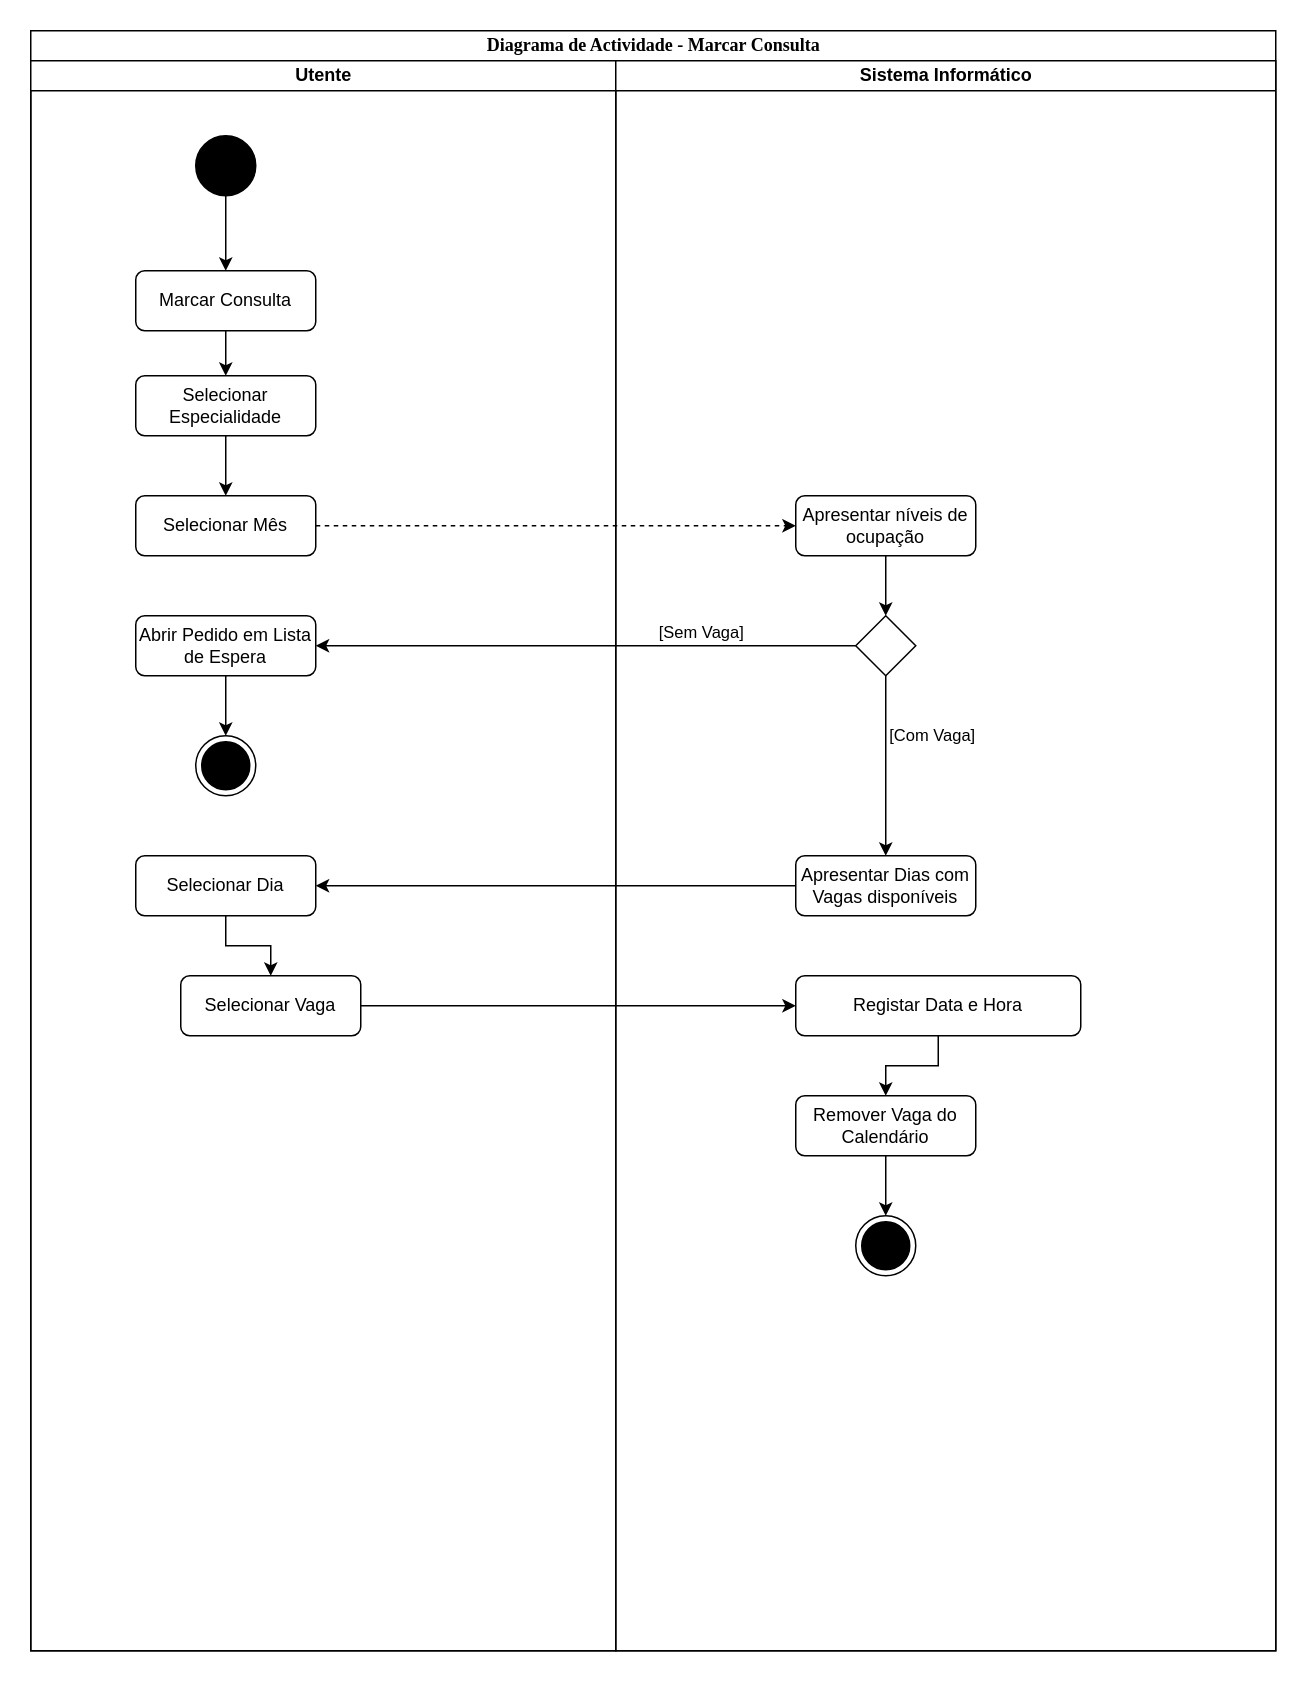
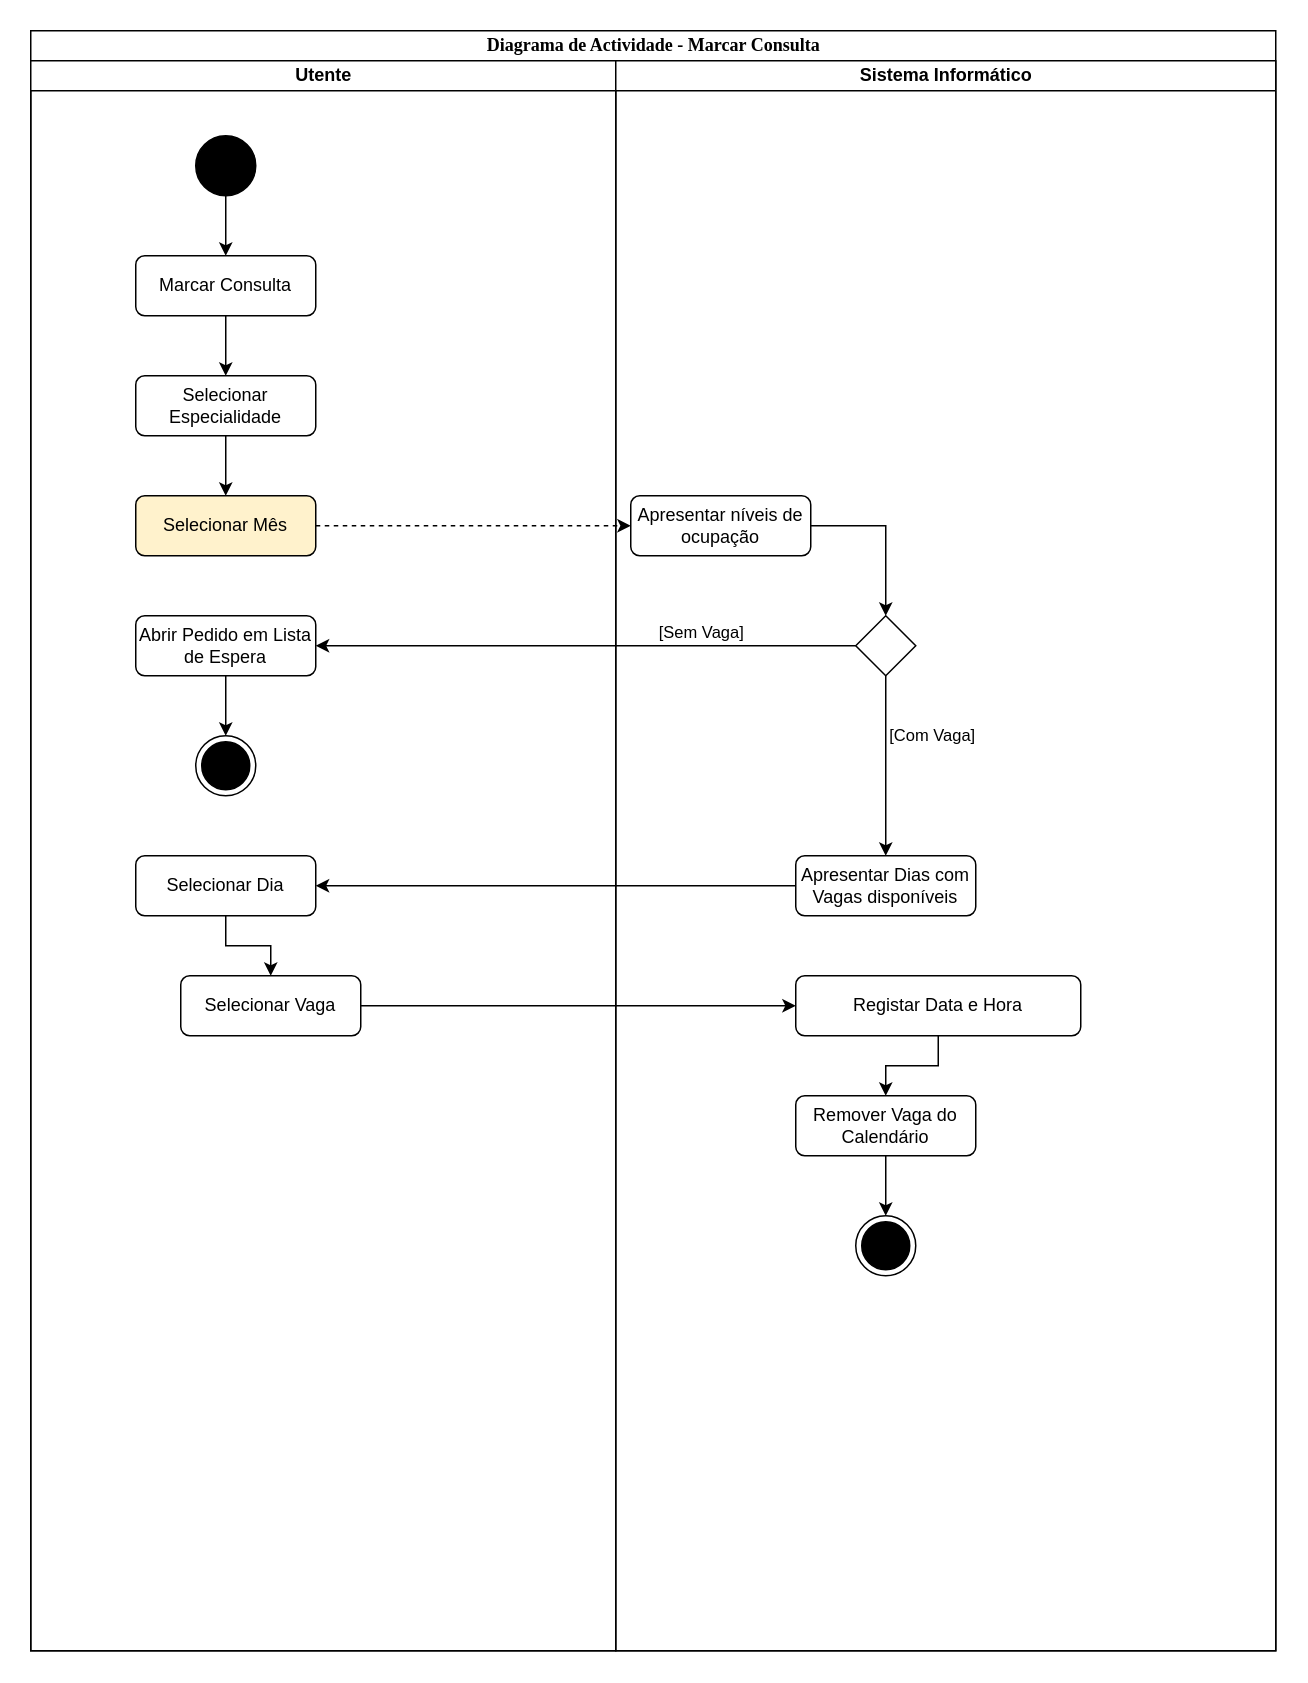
(226, 301) -> (226, 286)
(226, 526) -> (226, 526)
(886, 526) -> (721, 526)
